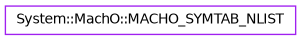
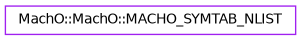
(151, 20) -> (151, 20)
